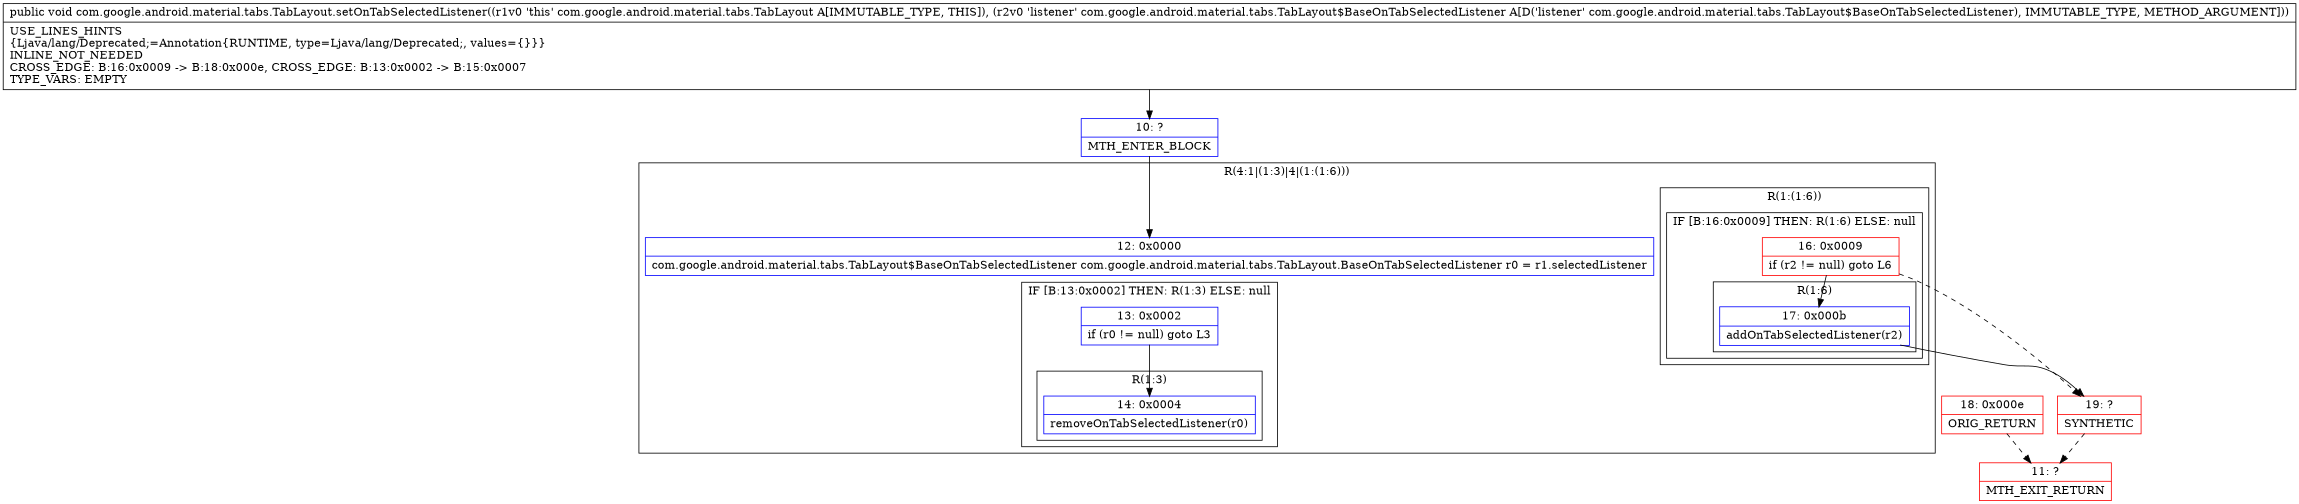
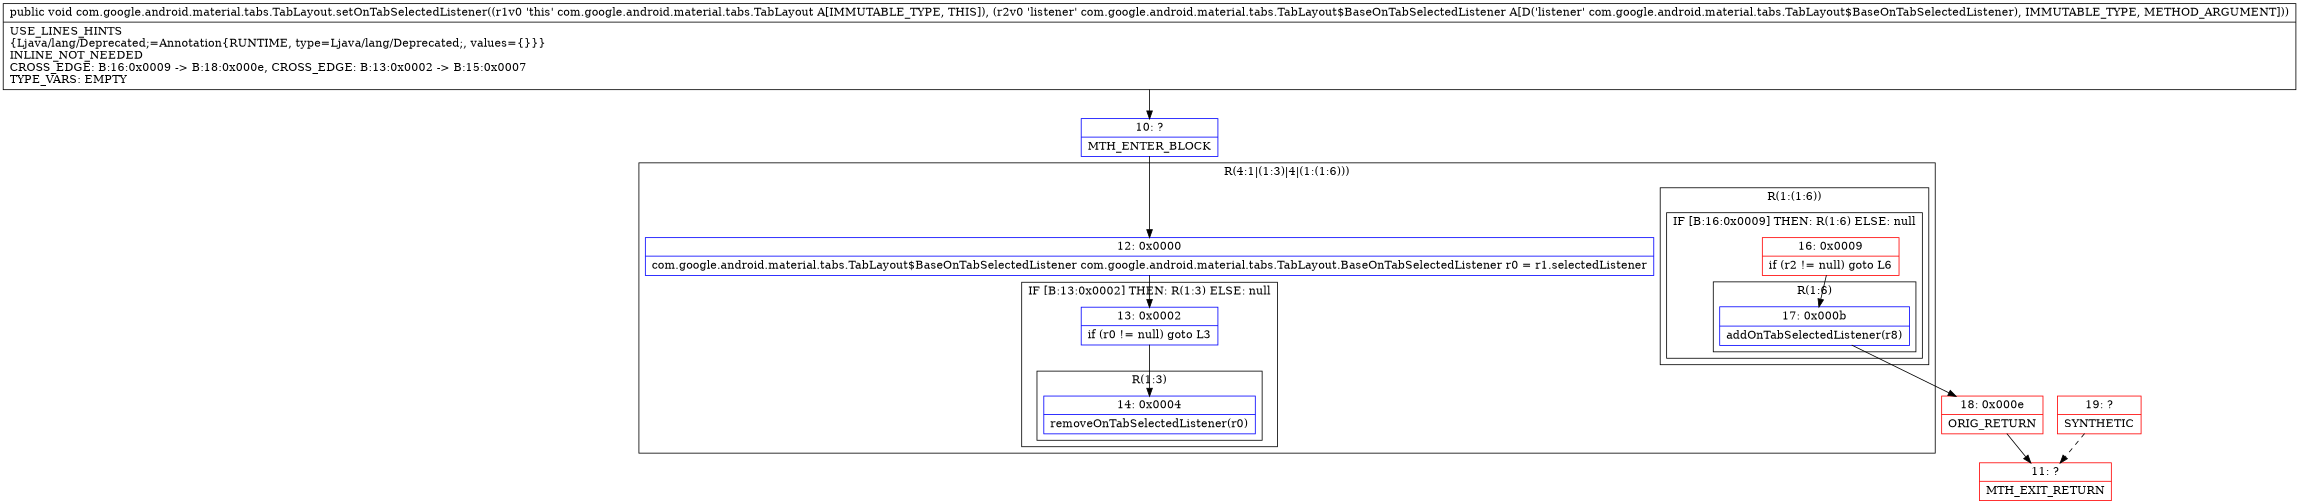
none -> (1150, 287)
(1992, 325) -> none
(1815, 335) -> (1815, 335)
(1992, 363) -> (1903, 370)
(2016, 445) -> (2016, 445)
